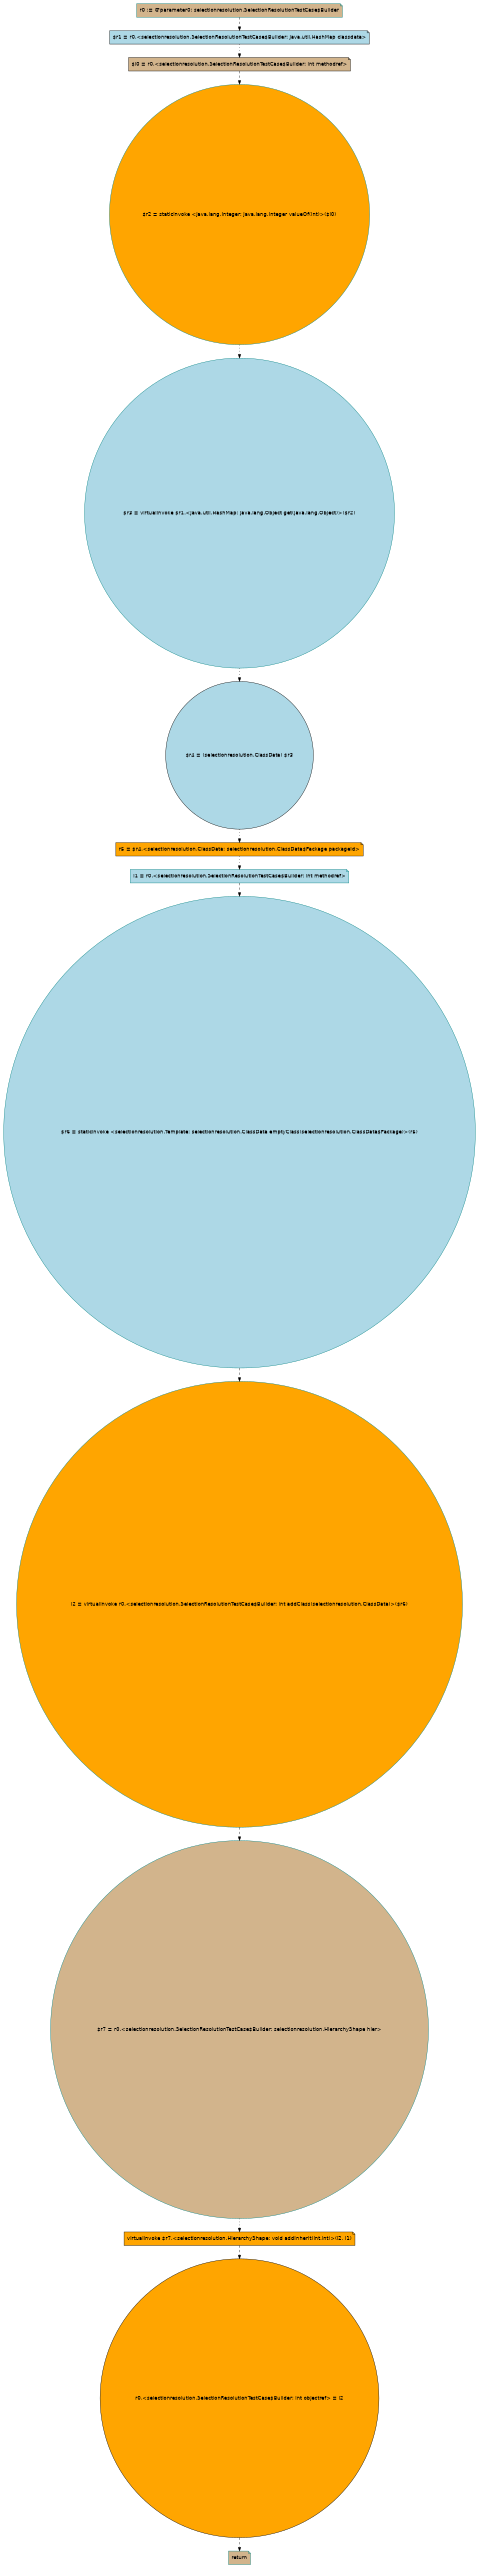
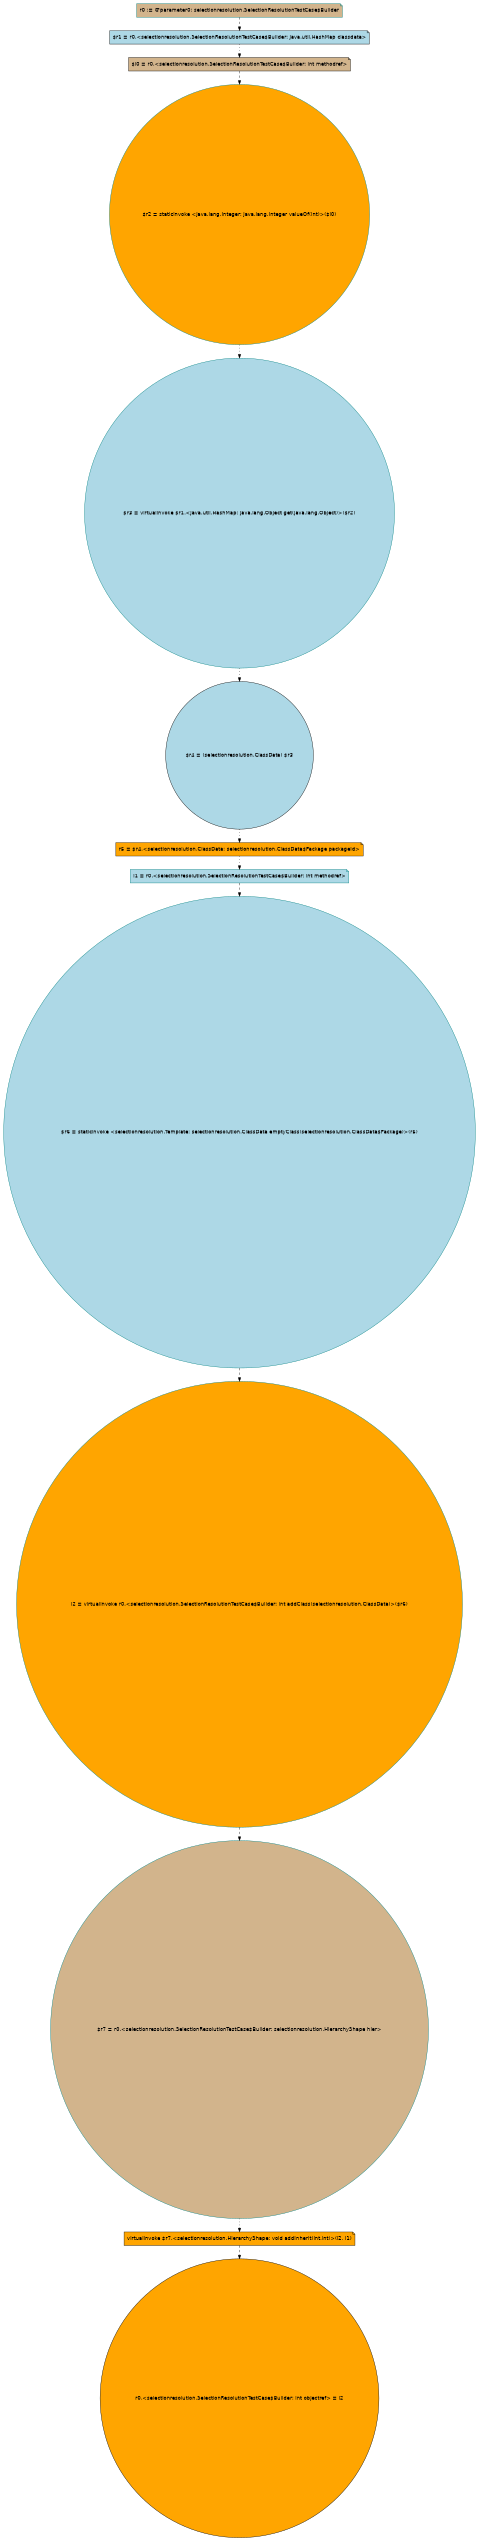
(240, 2558) -> none
